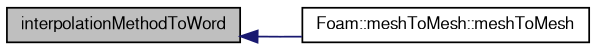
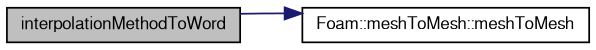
(280, 37) -> (262, 13)
